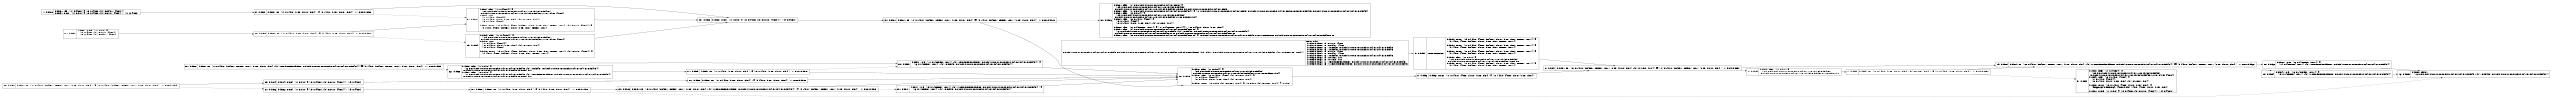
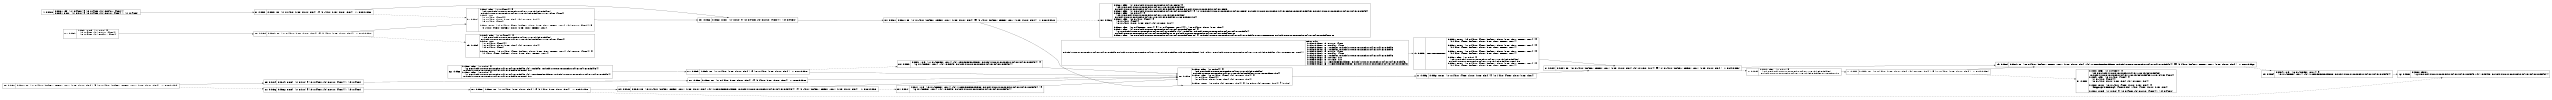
(660, 30) -> none
(1436, 54) -> (1436, 54)
(2327, 65) -> none
(314, 67) -> none
